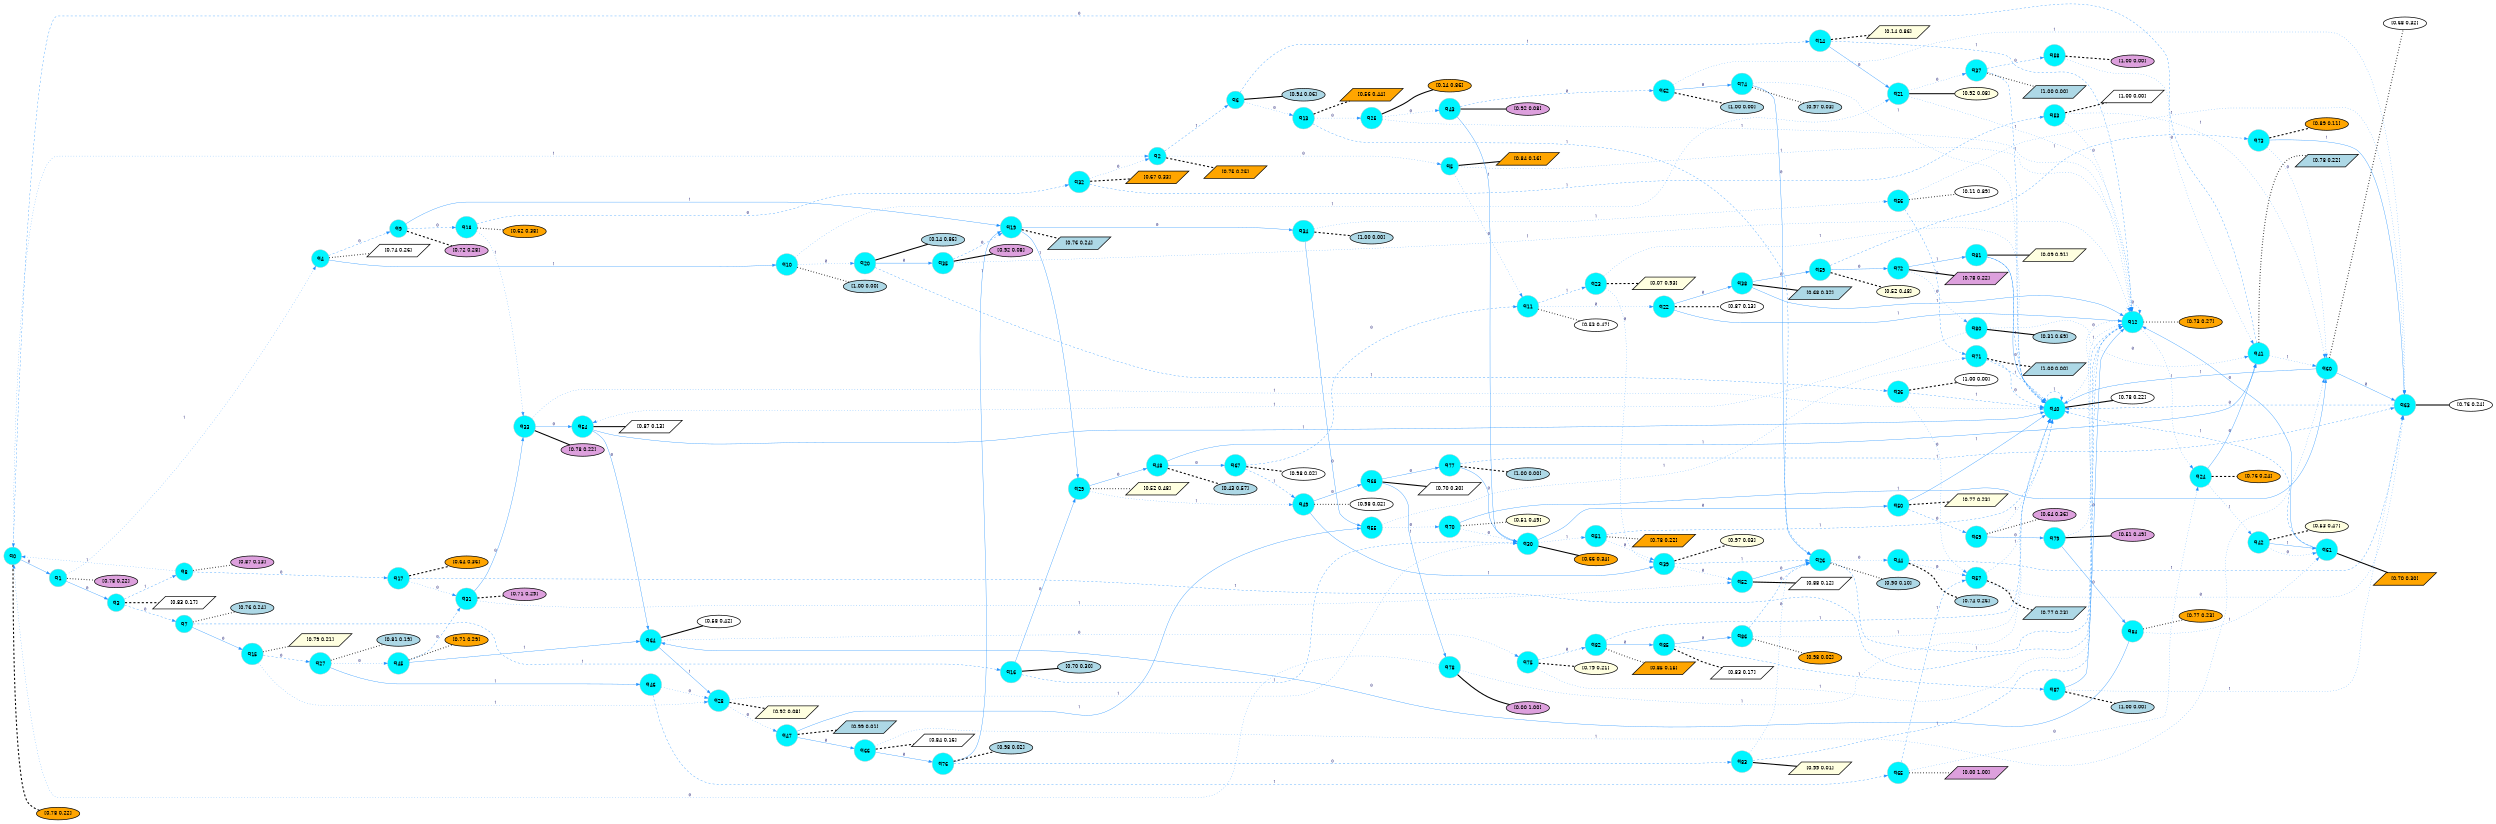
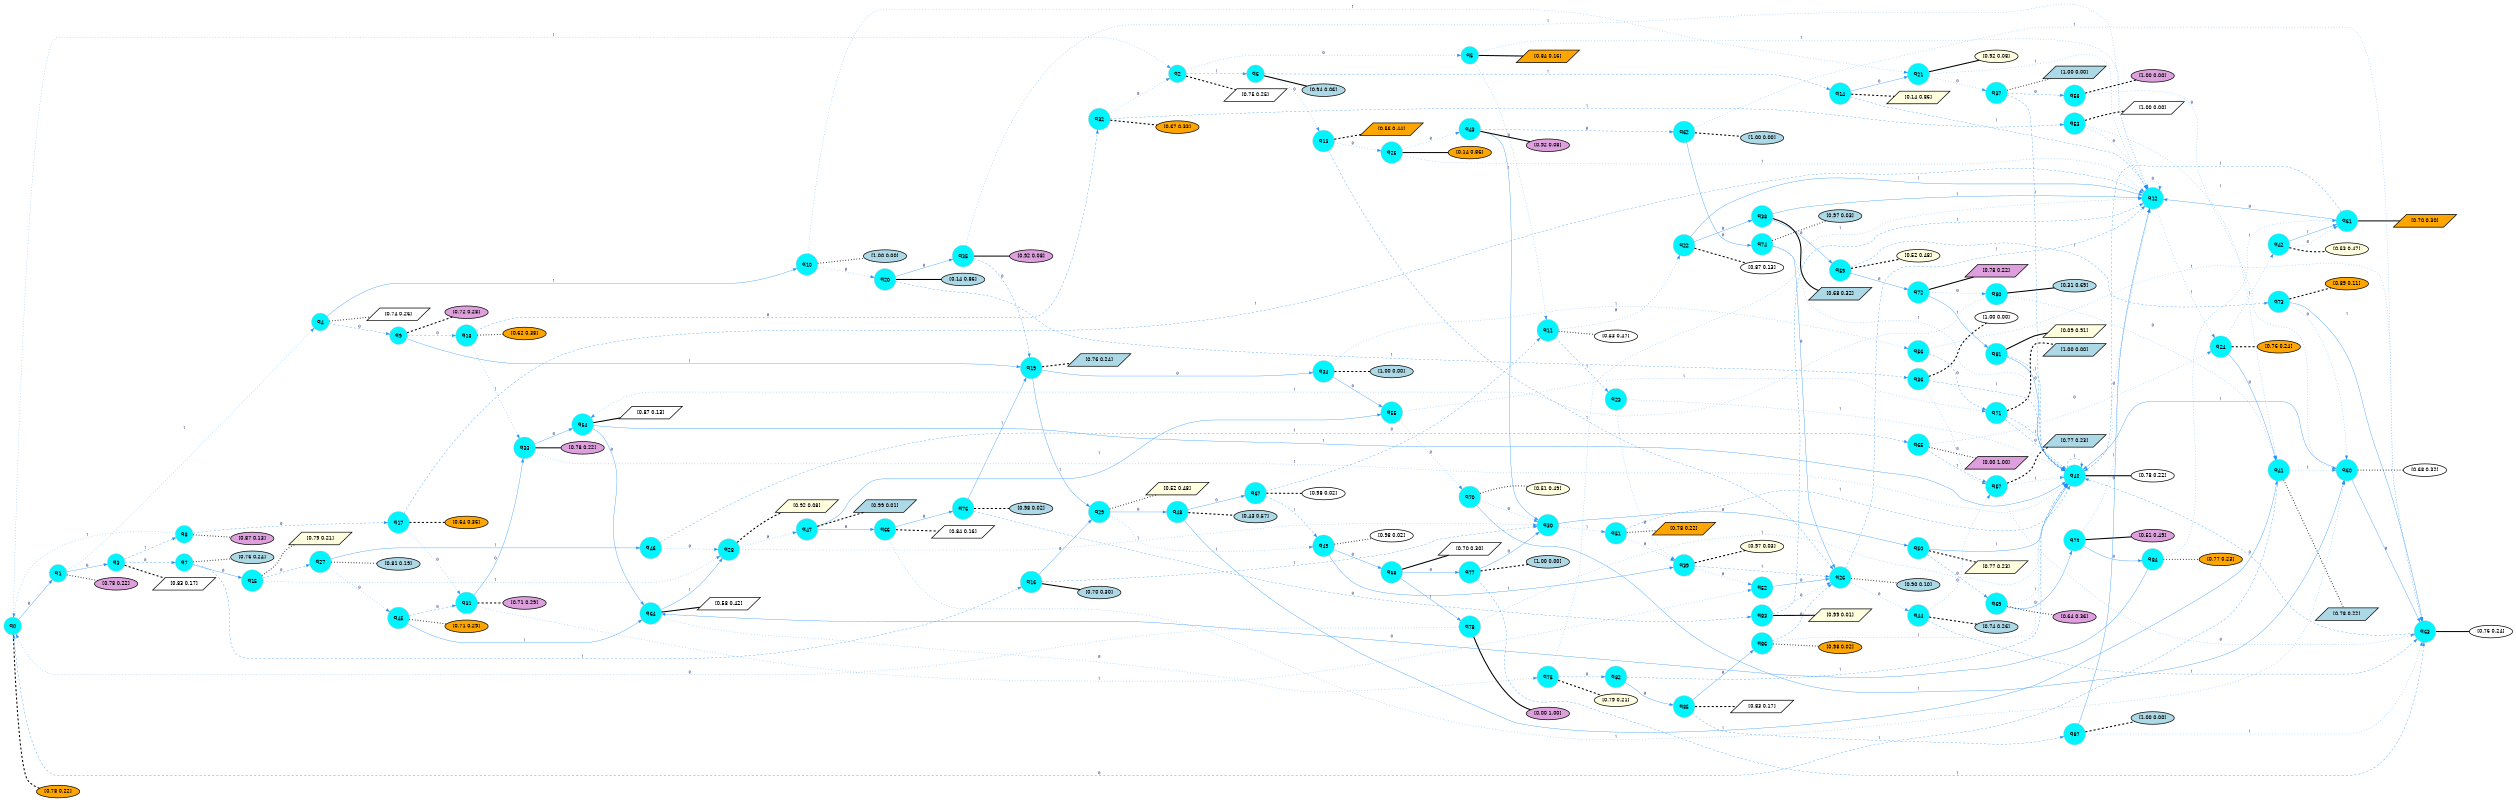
(1235, 172) -> (1255, 95)
(1157, 177) -> (1177, 127)
(1976, 192) -> none
(1664, 283) -> none
(2201, 322) -> none
(1596, 559) -> none
(1820, 584) -> none
(719, 622) -> (729, 604)
(1664, 668) -> none
